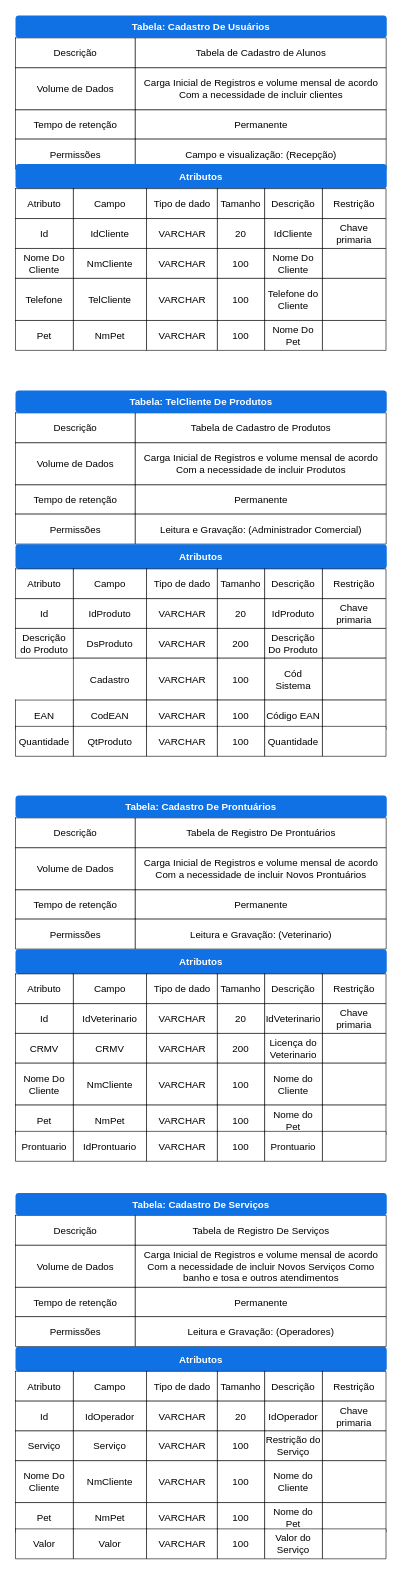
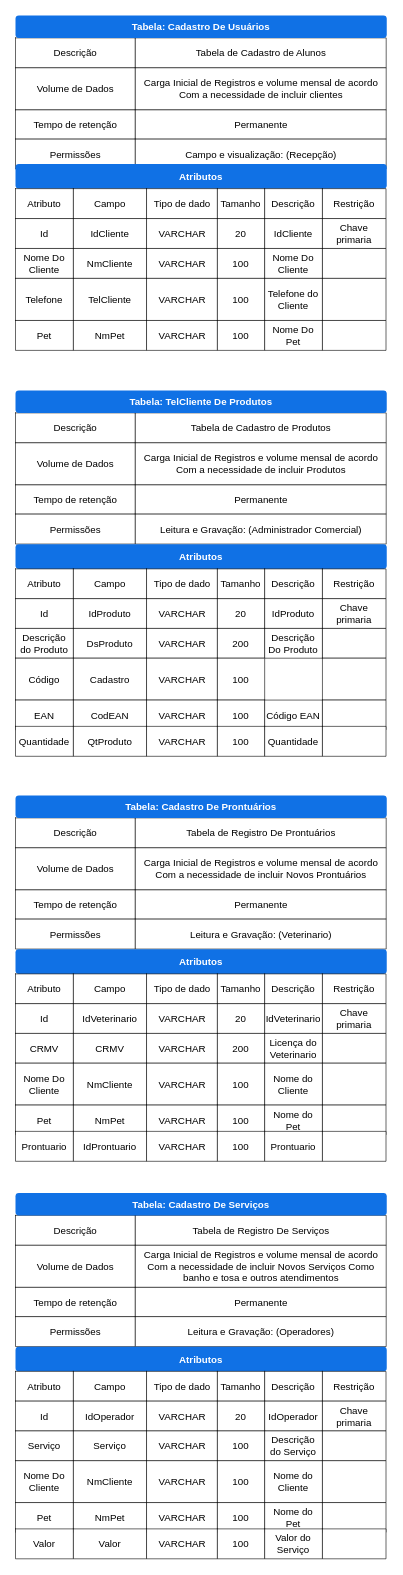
none -> (44, 679)
(293, 679) -> none
(293, 1446) -> (293, 1446)
